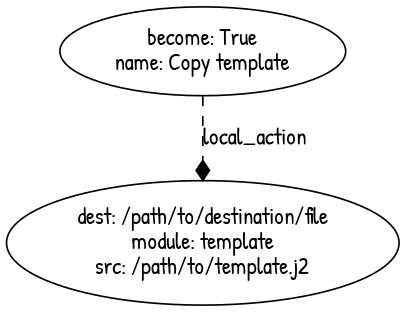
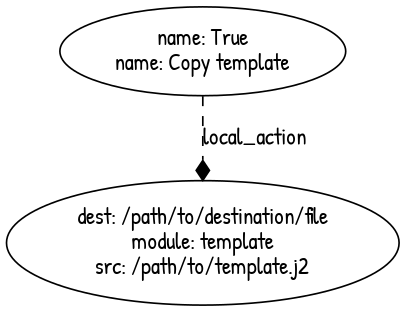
(203, 51) -> (203, 51)
